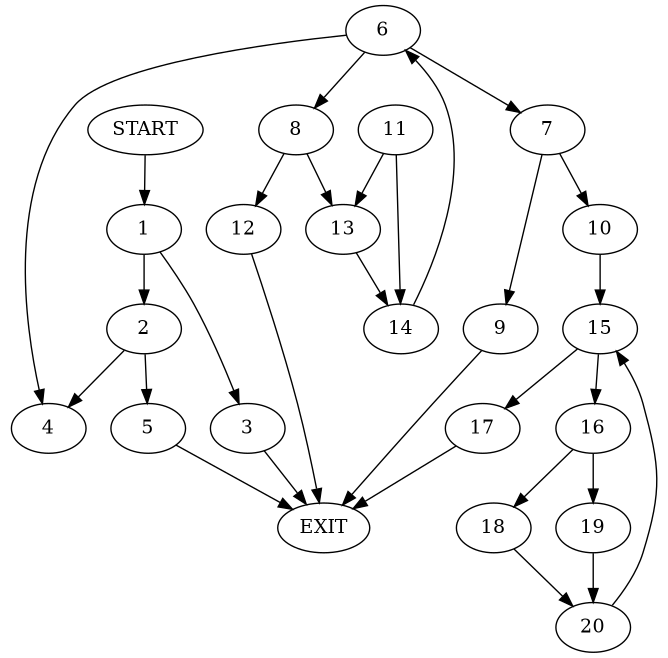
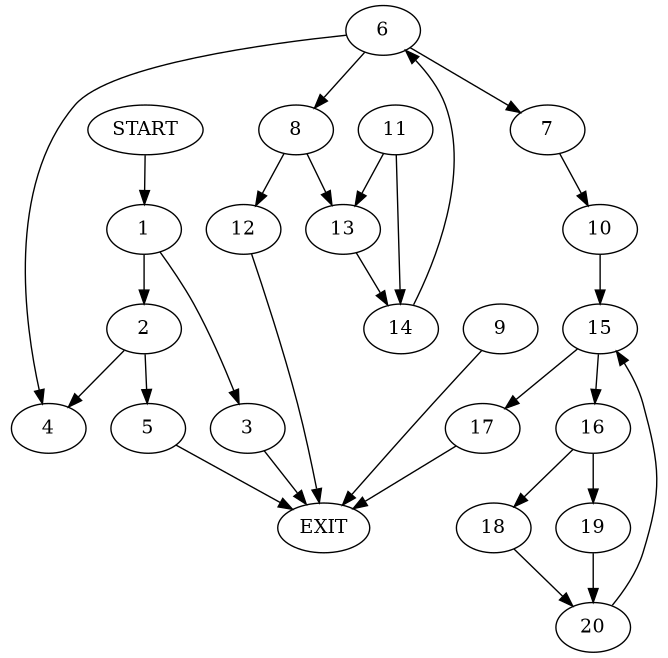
(526, 223) -> none
